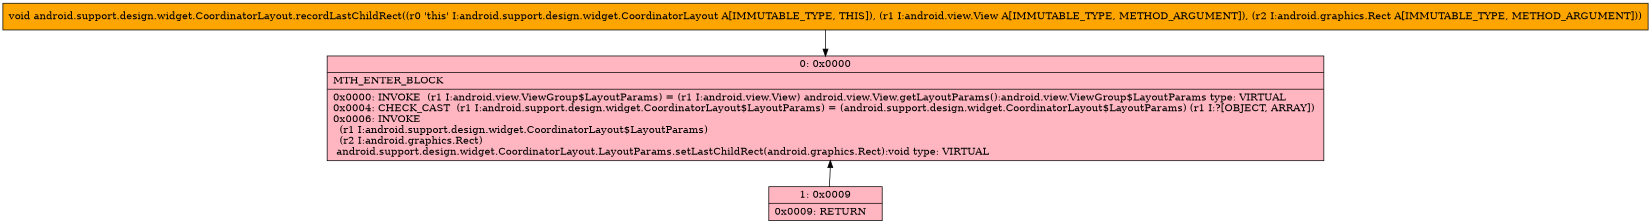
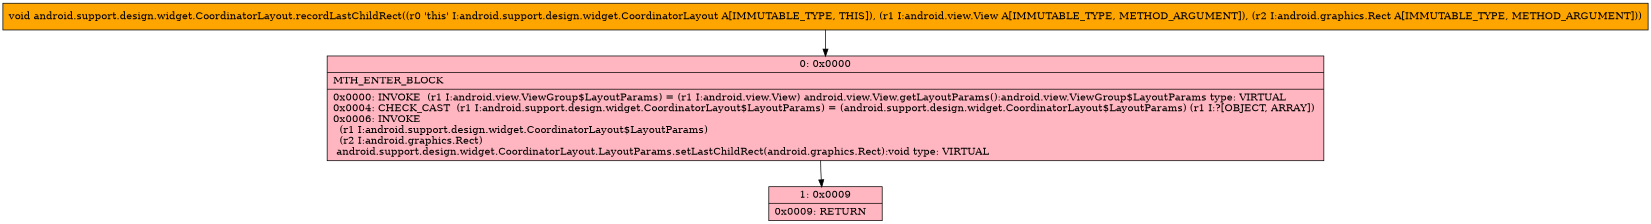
(830, 177) -> (821, 170)
